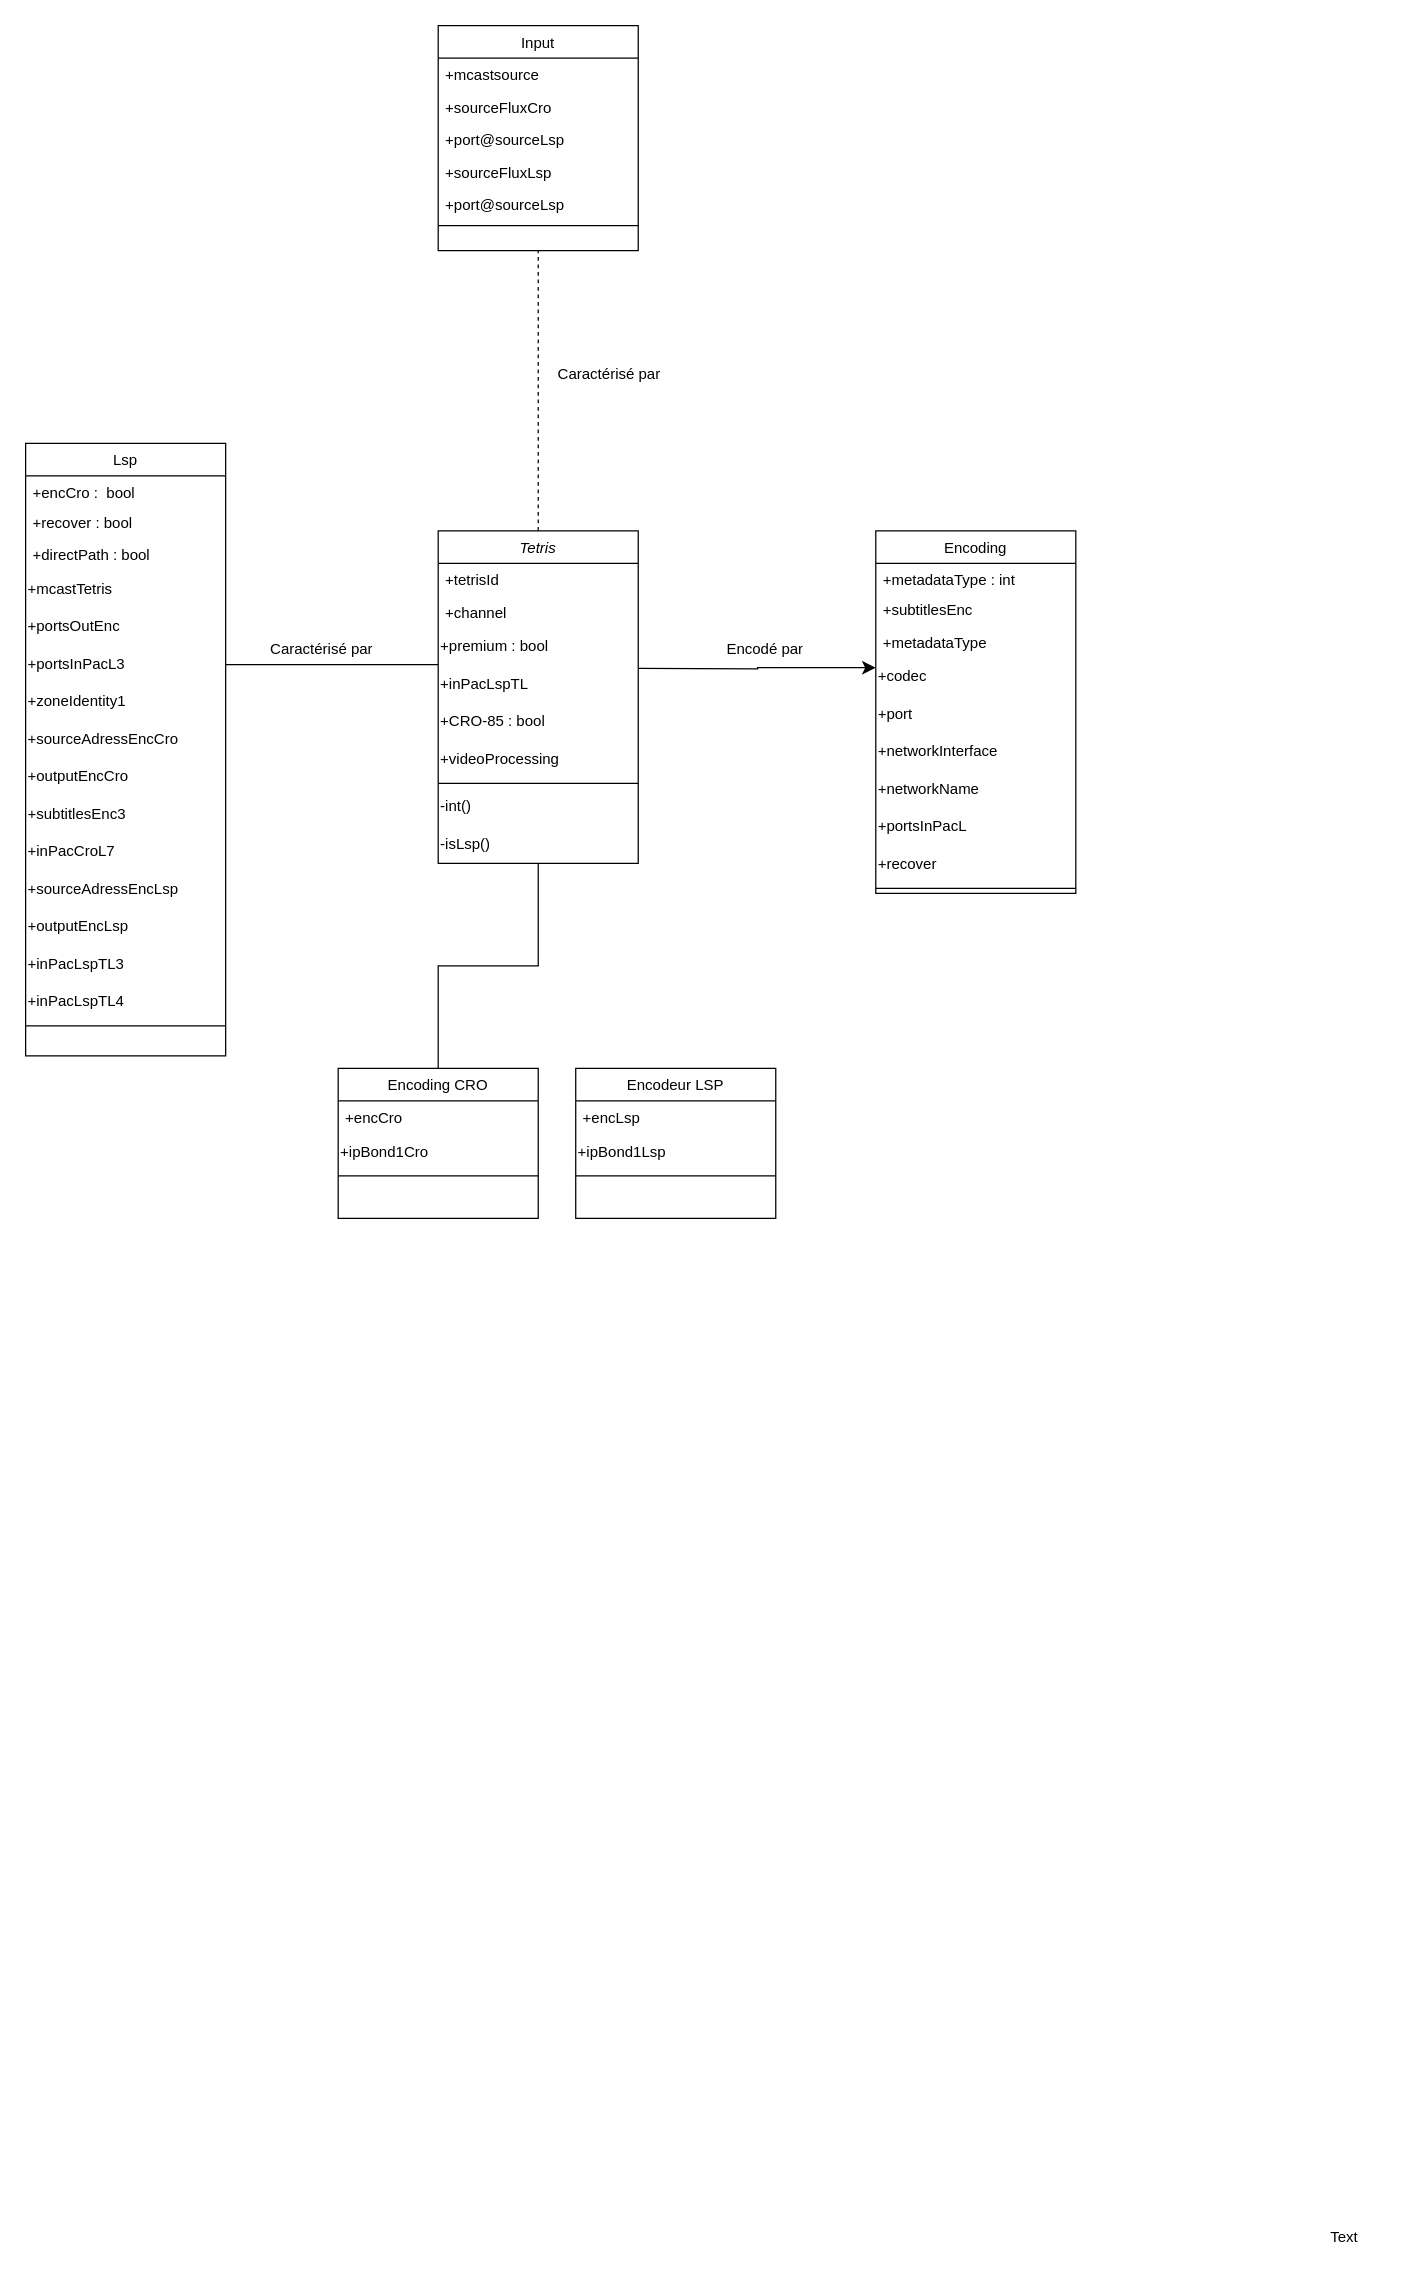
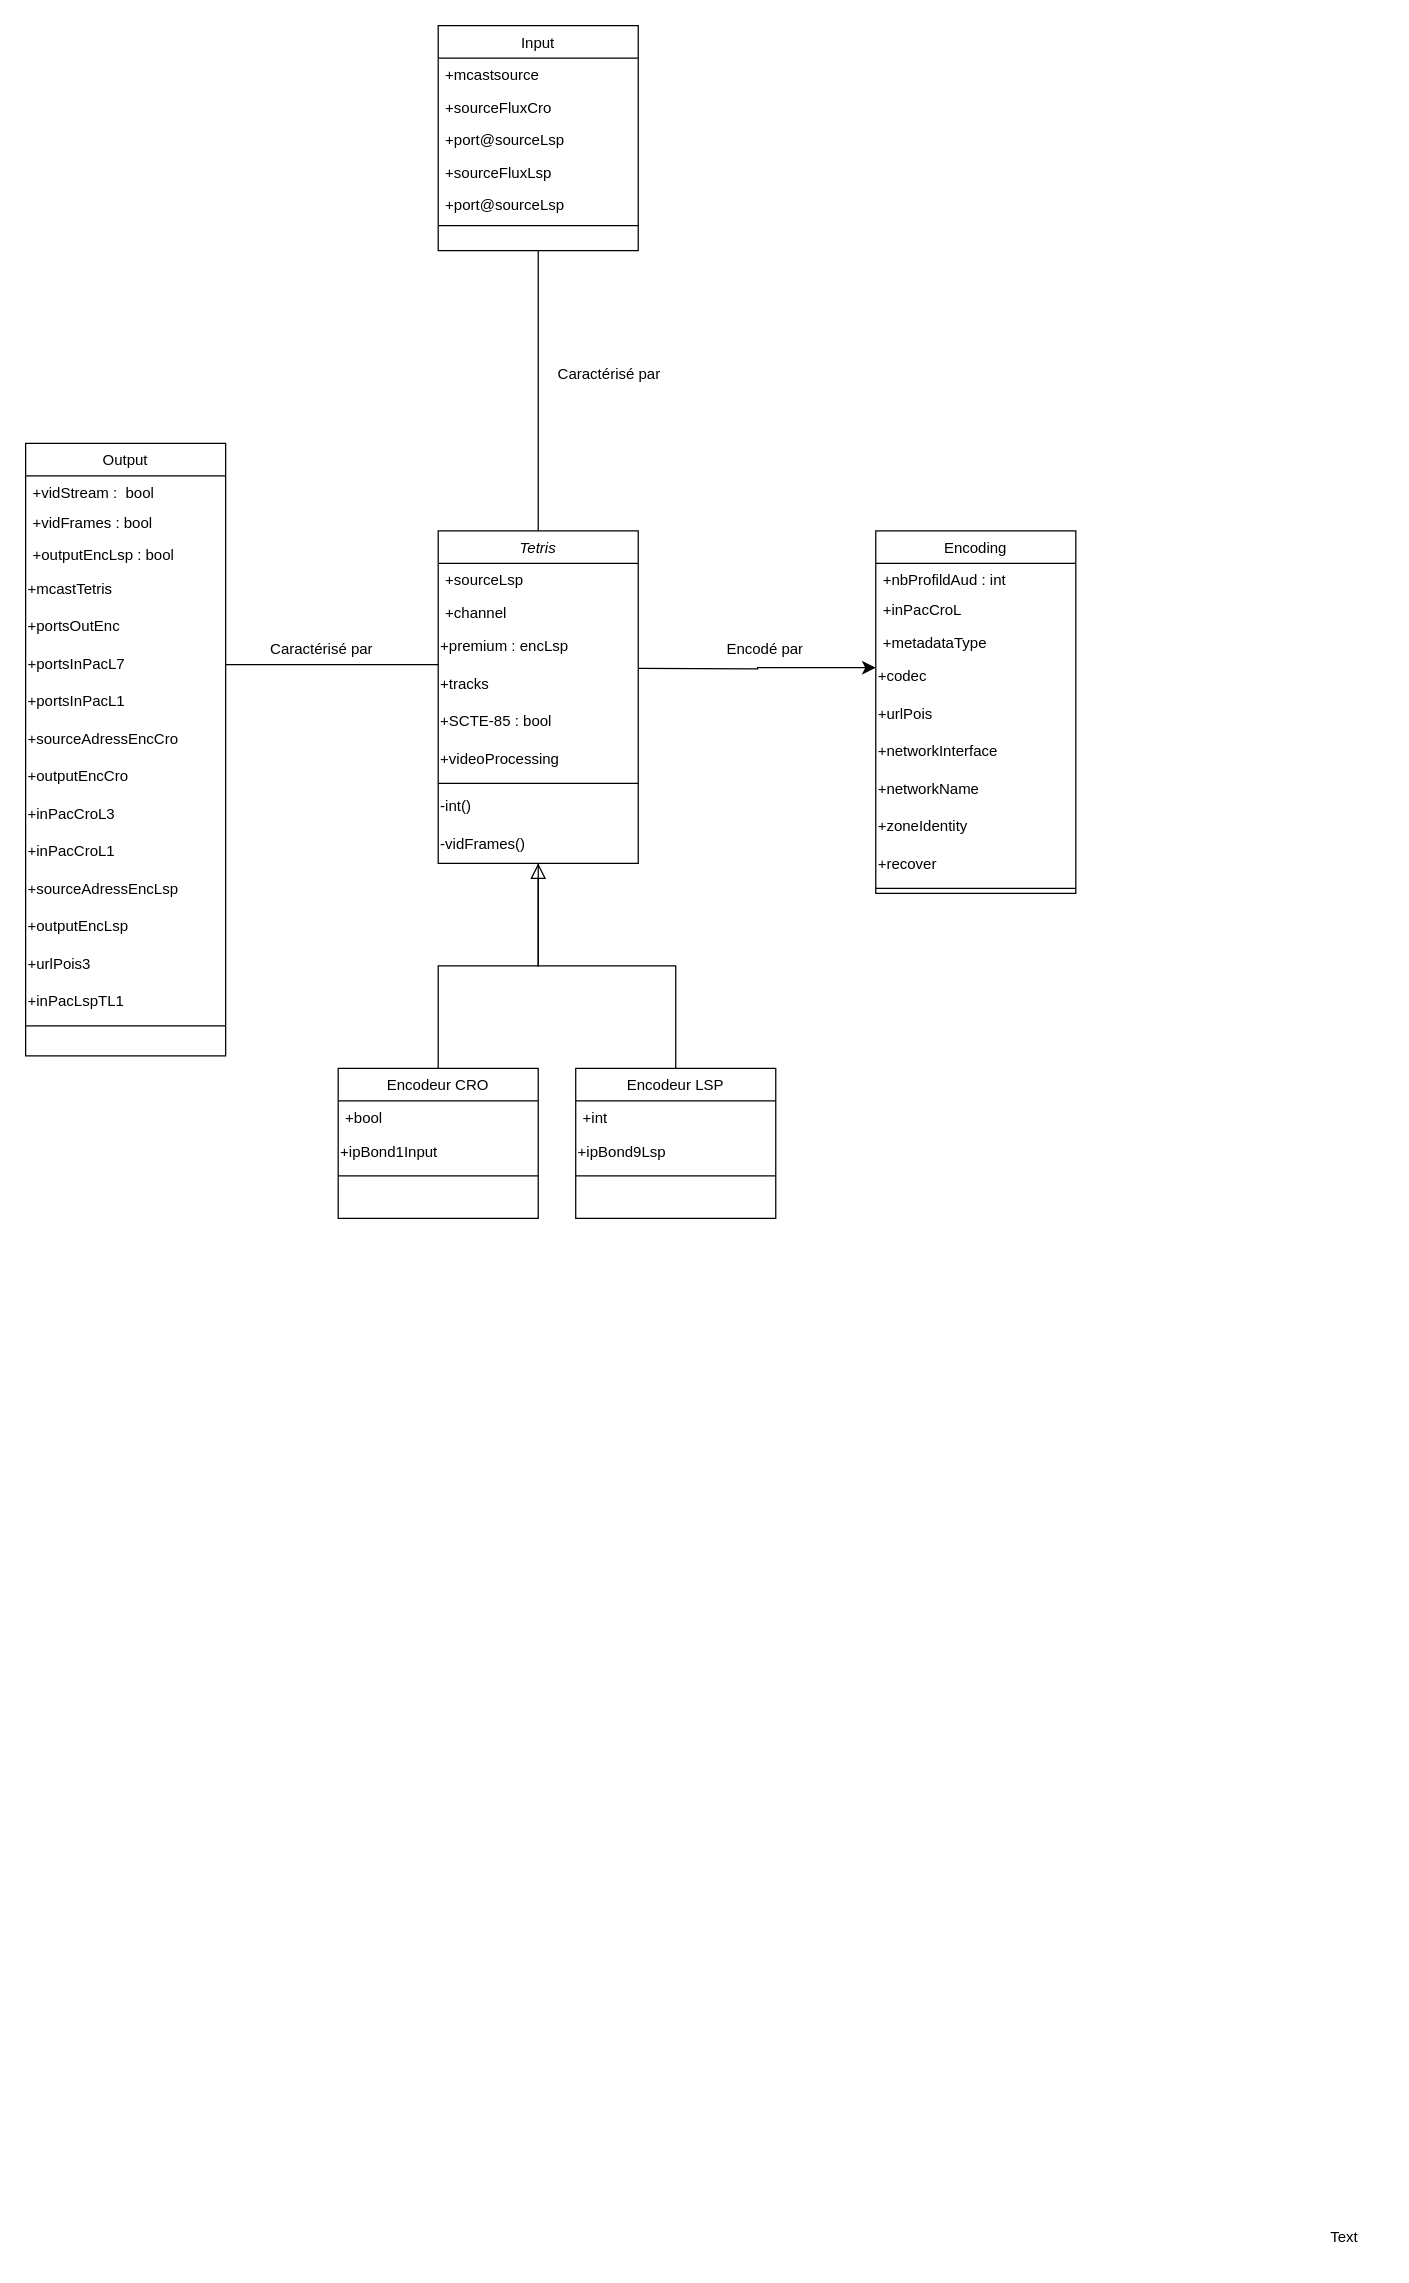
(538, 391) -> (538, 391)
(125, 460) -> (125, 460)
(88, 493) -> (98, 493)
(88, 523) -> (94, 523)
(98, 555) -> (109, 555)
(481, 580) -> (487, 580)
(955, 580) -> (951, 580)
(933, 610) -> (923, 610)
(494, 647) -> (504, 647)
(83, 664) -> (83, 664)
(485, 684) -> (470, 684)
(85, 702) -> (83, 702)
(899, 714) -> (908, 714)
(492, 722) -> (496, 722)
(83, 814) -> (72, 814)
(929, 827) -> (931, 827)
(472, 844) -> (489, 844)
(72, 852) -> (72, 852)
(77, 964) -> (62, 964)
none -> (659, 966)
(77, 1002) -> (77, 1002)
(438, 1085) -> (438, 1085)
(374, 1118) -> (364, 1118)
(612, 1118) -> (597, 1118)
(385, 1152) -> (393, 1152)
(622, 1152) -> (622, 1152)
